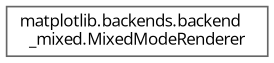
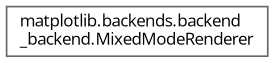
(137, 31) -> (137, 31)
